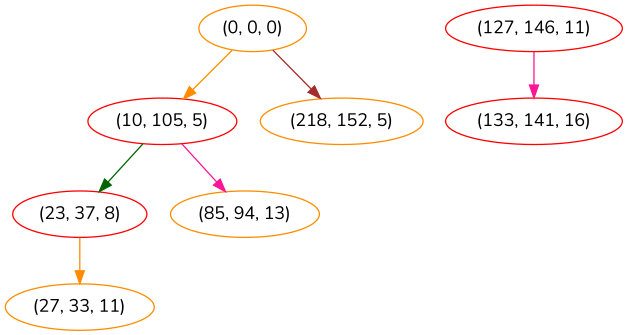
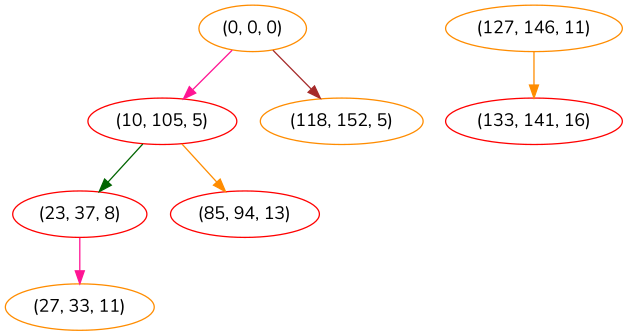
(534, 28) -> (534, 28)
(534, 69) -> (534, 69)
(213, 70) -> (213, 70)
(342, 121) -> (342, 121)
(199, 163) -> (199, 163)
(245, 214) -> (245, 214)
(80, 254) -> (80, 254)
